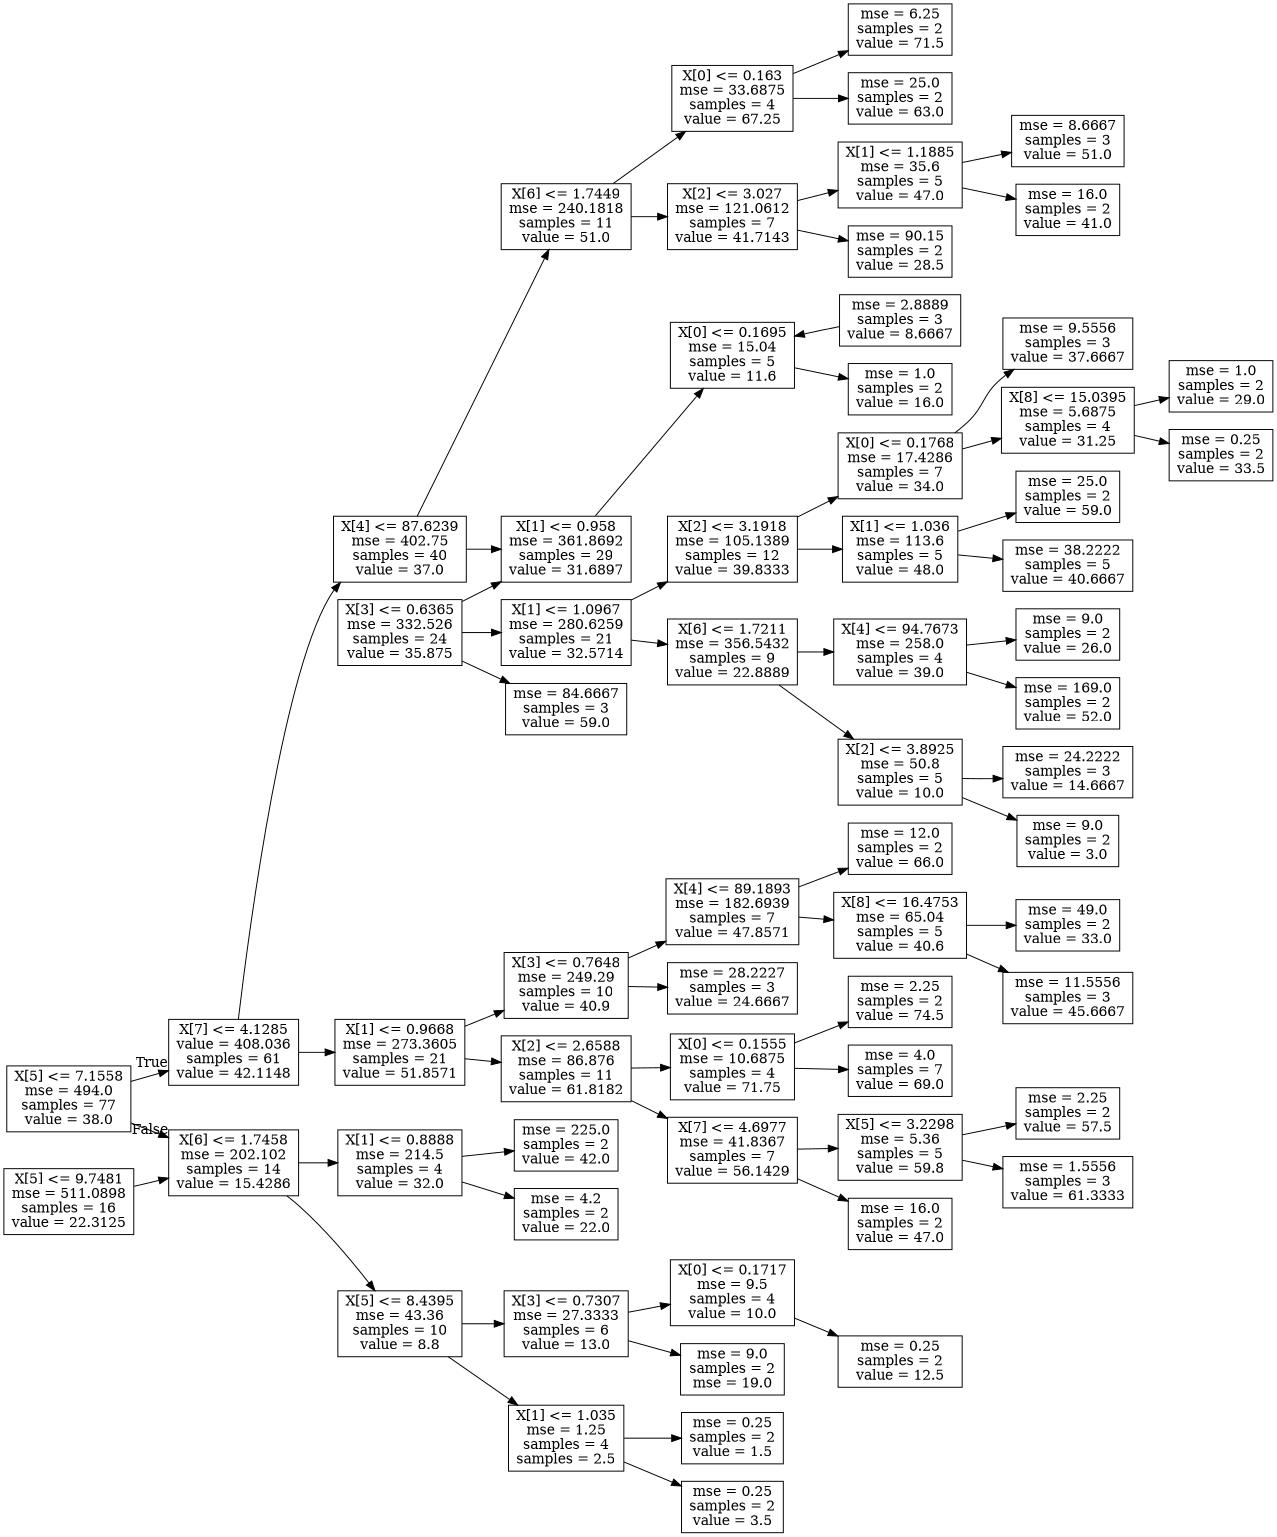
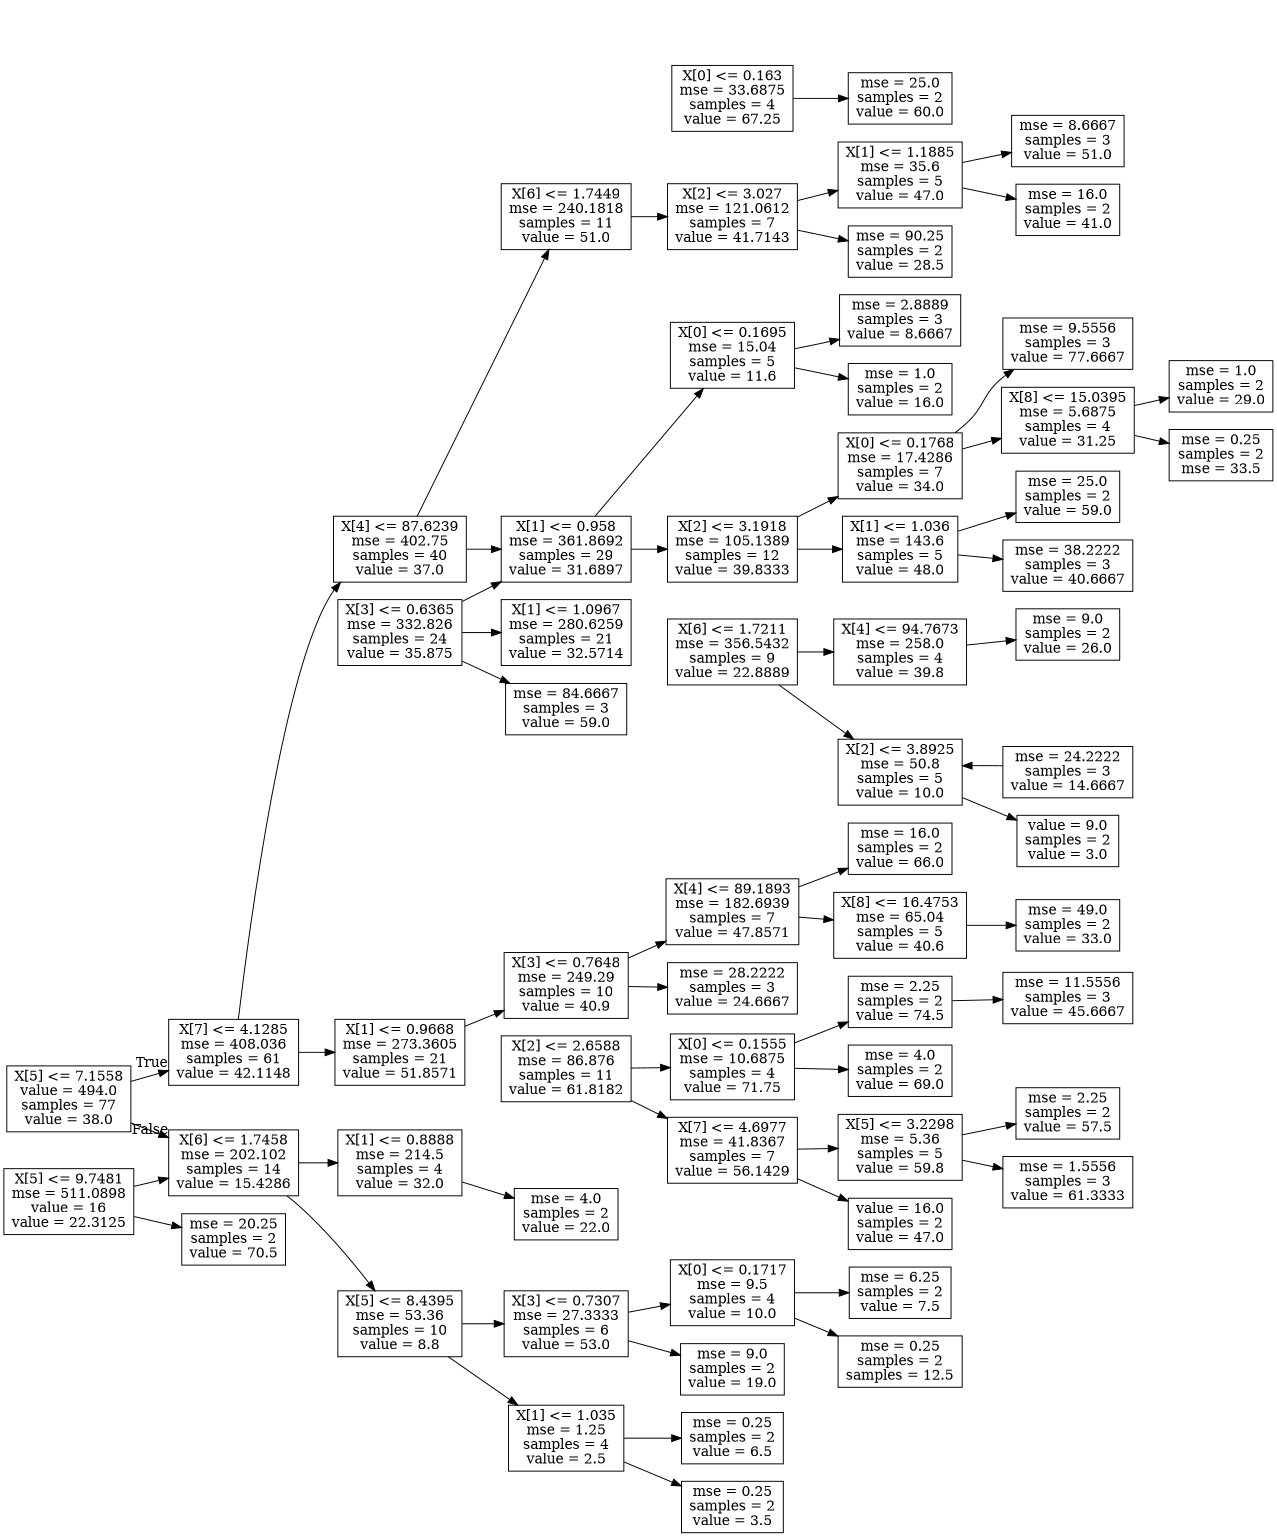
(900, 30) -> none
(900, 98) -> (900, 98)
(645, 160) -> none
(900, 252) -> (900, 252)
(822, 330) -> (812, 345)
(1068, 344) -> (1068, 344)
(1221, 455) -> (1221, 455)
(900, 549) -> (900, 549)
(1068, 566) -> (1068, 566)
(645, 593) -> (644, 549)
(400, 633) -> (400, 633)
(644, 642) -> none
(900, 652) -> (900, 652)
(1068, 703) -> none
(978, 779) -> (987, 766)
(1068, 841) -> (1068, 841)
(900, 849) -> (900, 849)
(983, 961) -> (972, 1000)
(732, 988) -> (732, 988)
(234, 1052) -> (234, 1052)
(478, 1060) -> none
(900, 1071) -> (900, 1071)
(69, 1099) -> (69, 1099)
(566, 1145) -> none
(69, 1202) -> (69, 1202)
(566, 1214) -> (566, 1214)
(900, 1224) -> (900, 1224)
none -> (234, 1239)
none -> (900, 1293)
(400, 1324) -> (400, 1324)
(566, 1324) -> (566, 1324)
(900, 1362) -> (900, 1362)
(732, 1369) -> (732, 1369)
(566, 1438) -> (566, 1438)
(732, 1438) -> (732, 1438)
